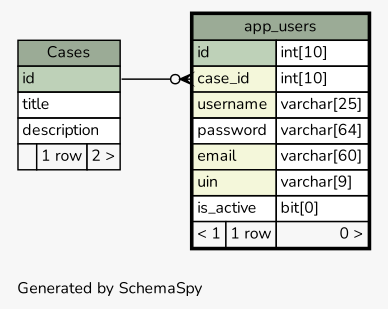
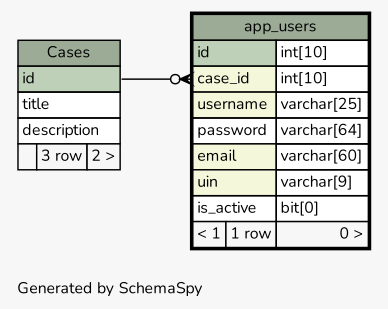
(62, 156) -> (62, 156)
